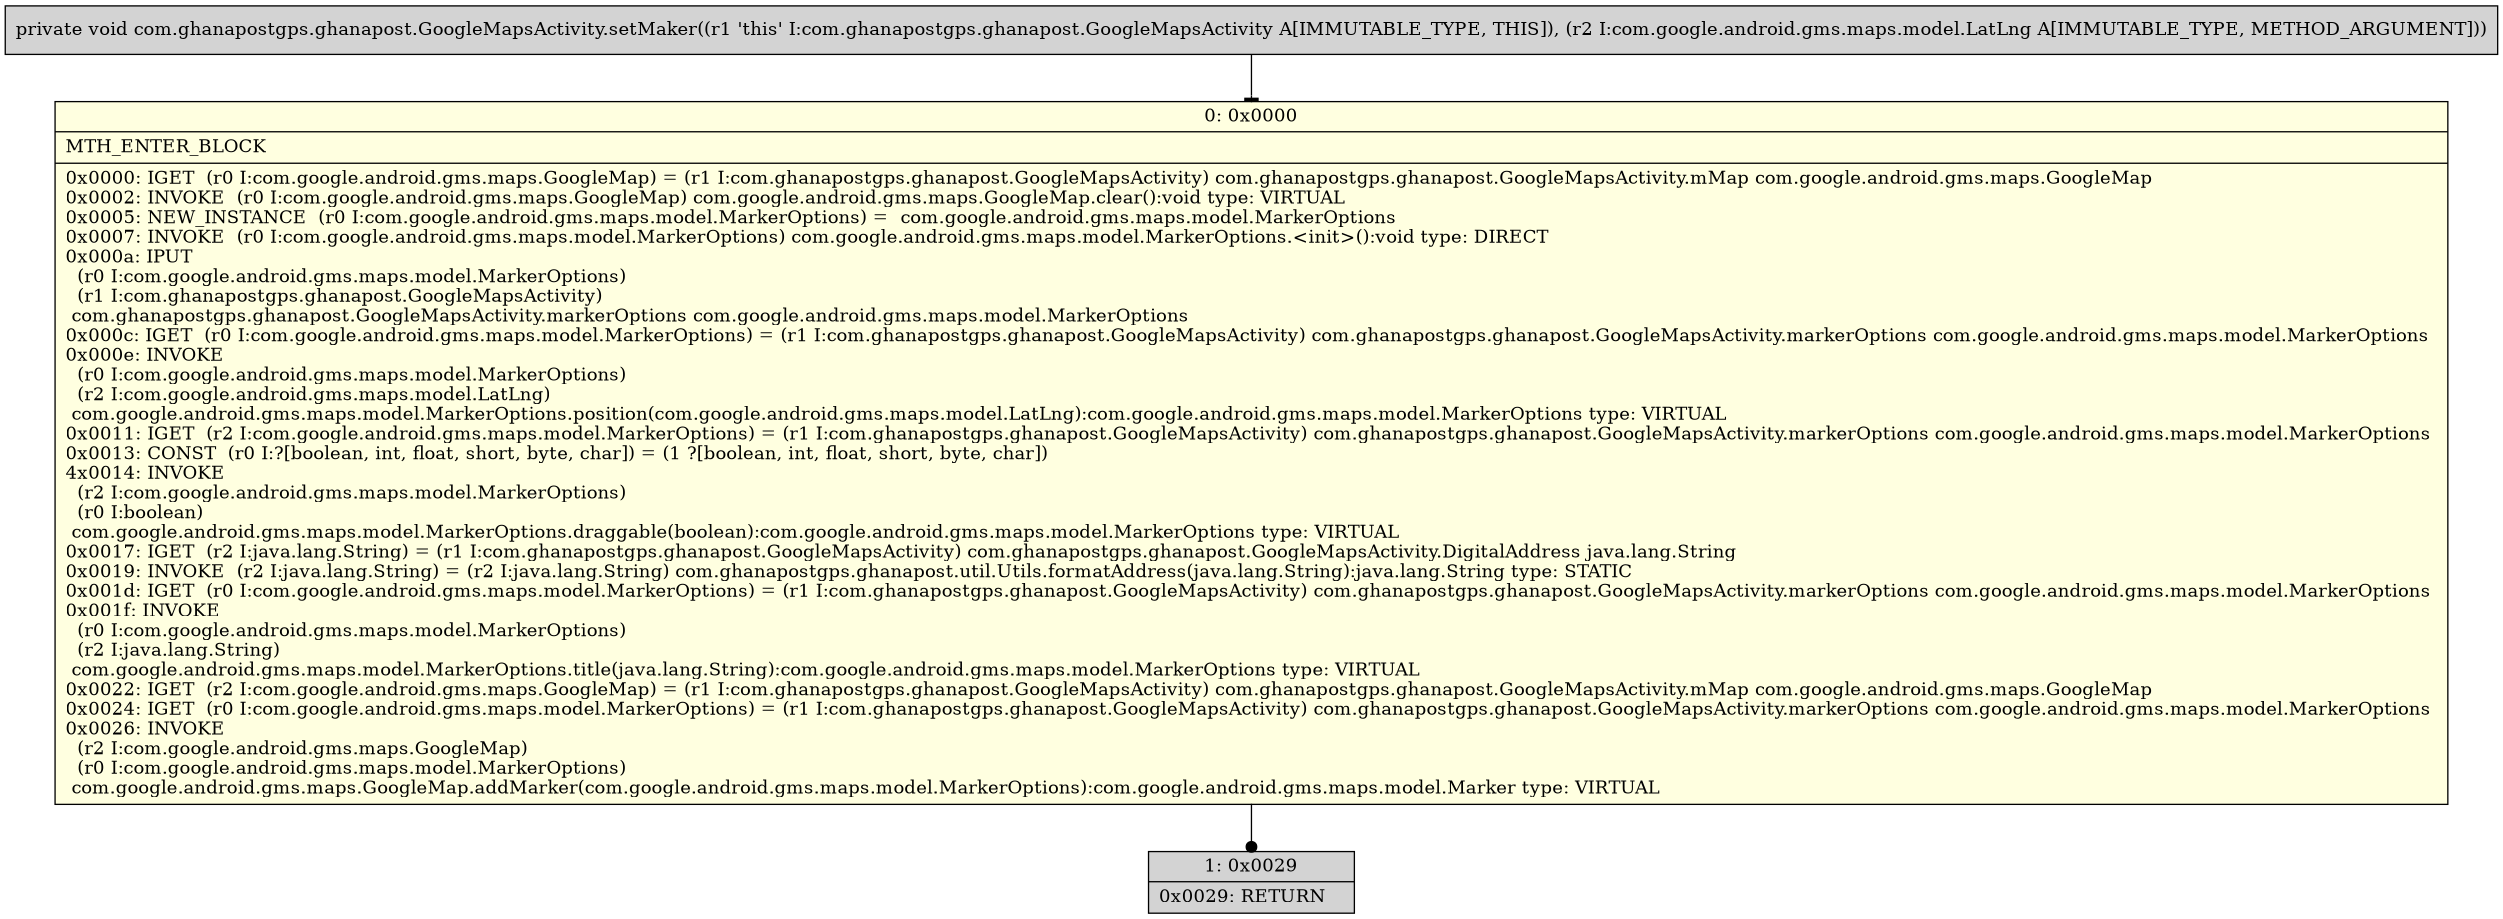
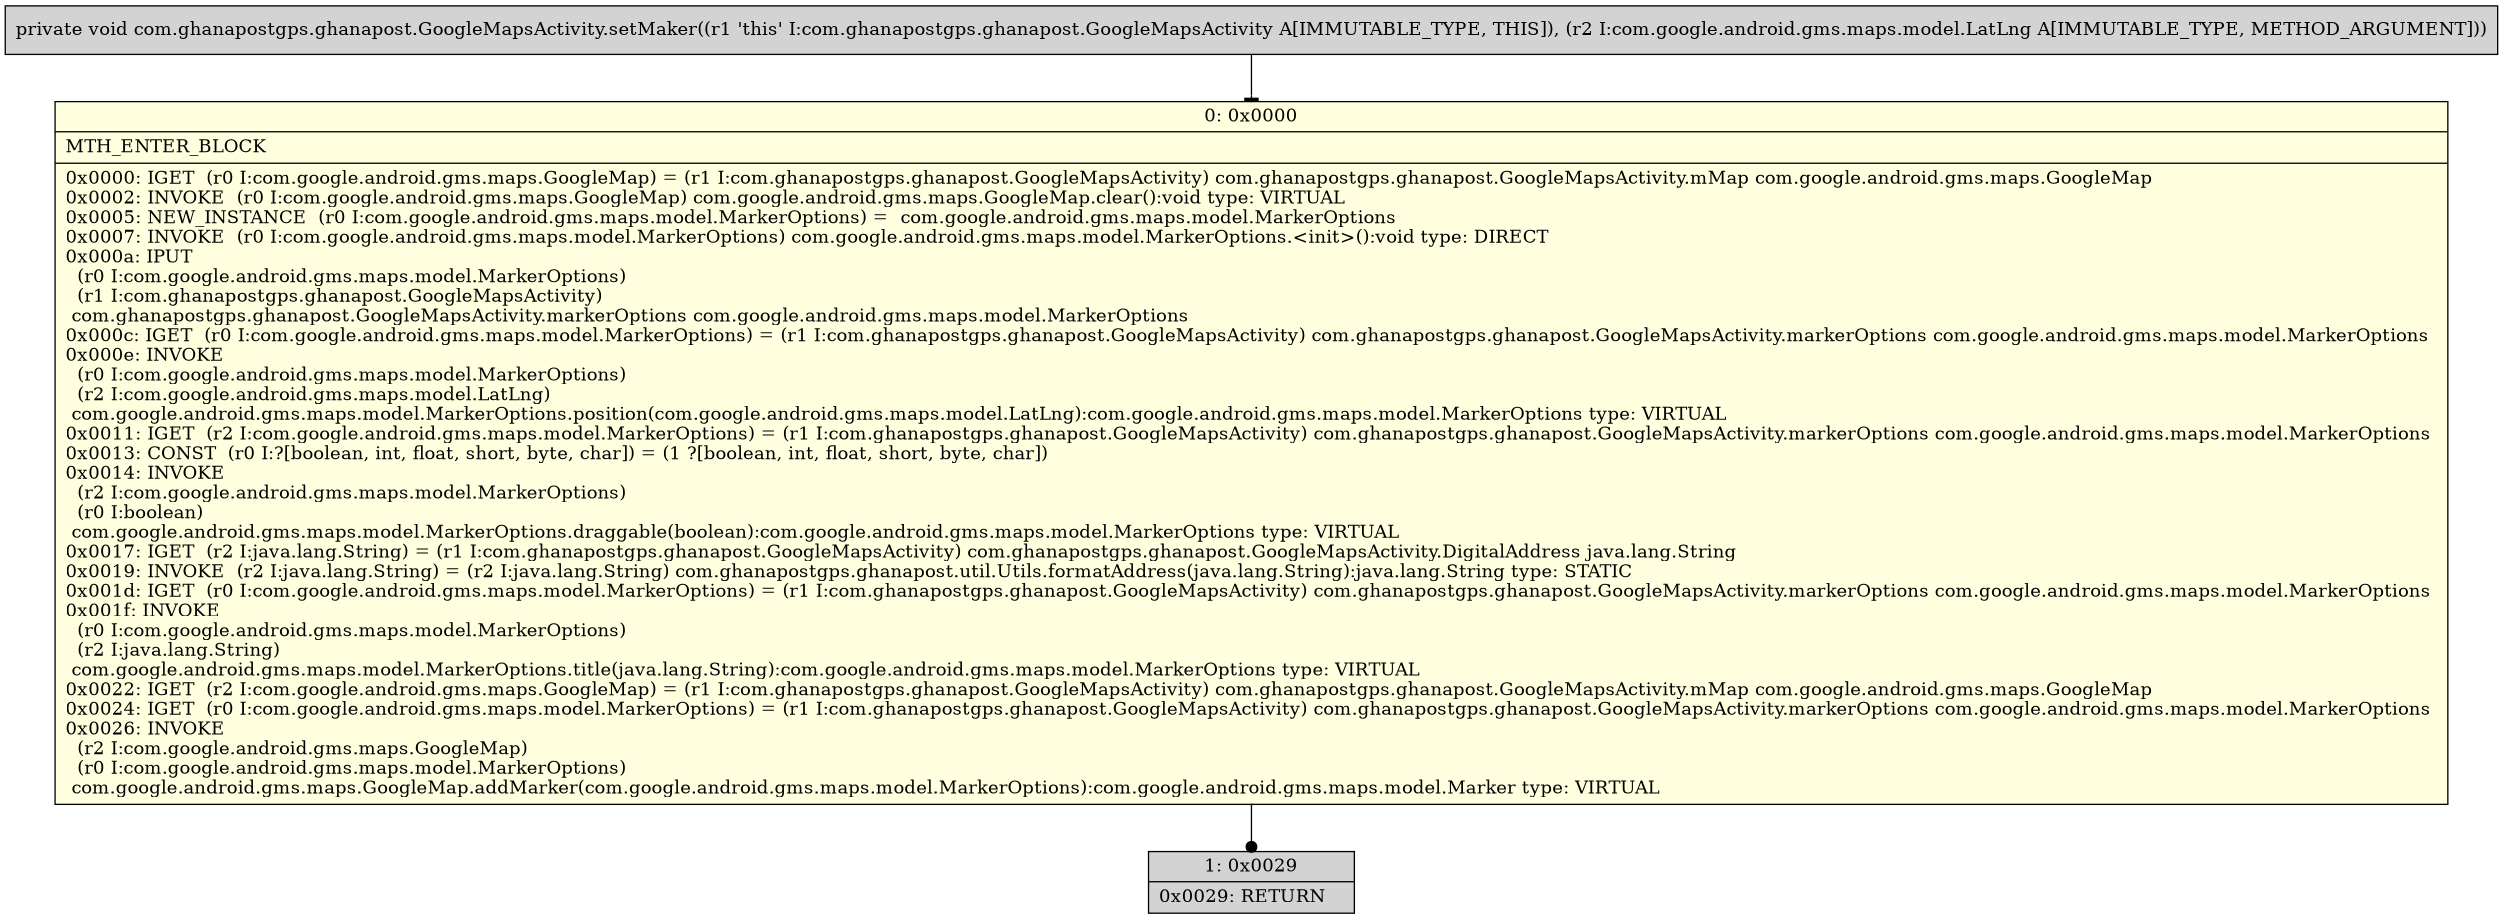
(151, 473) -> (151, 473)
